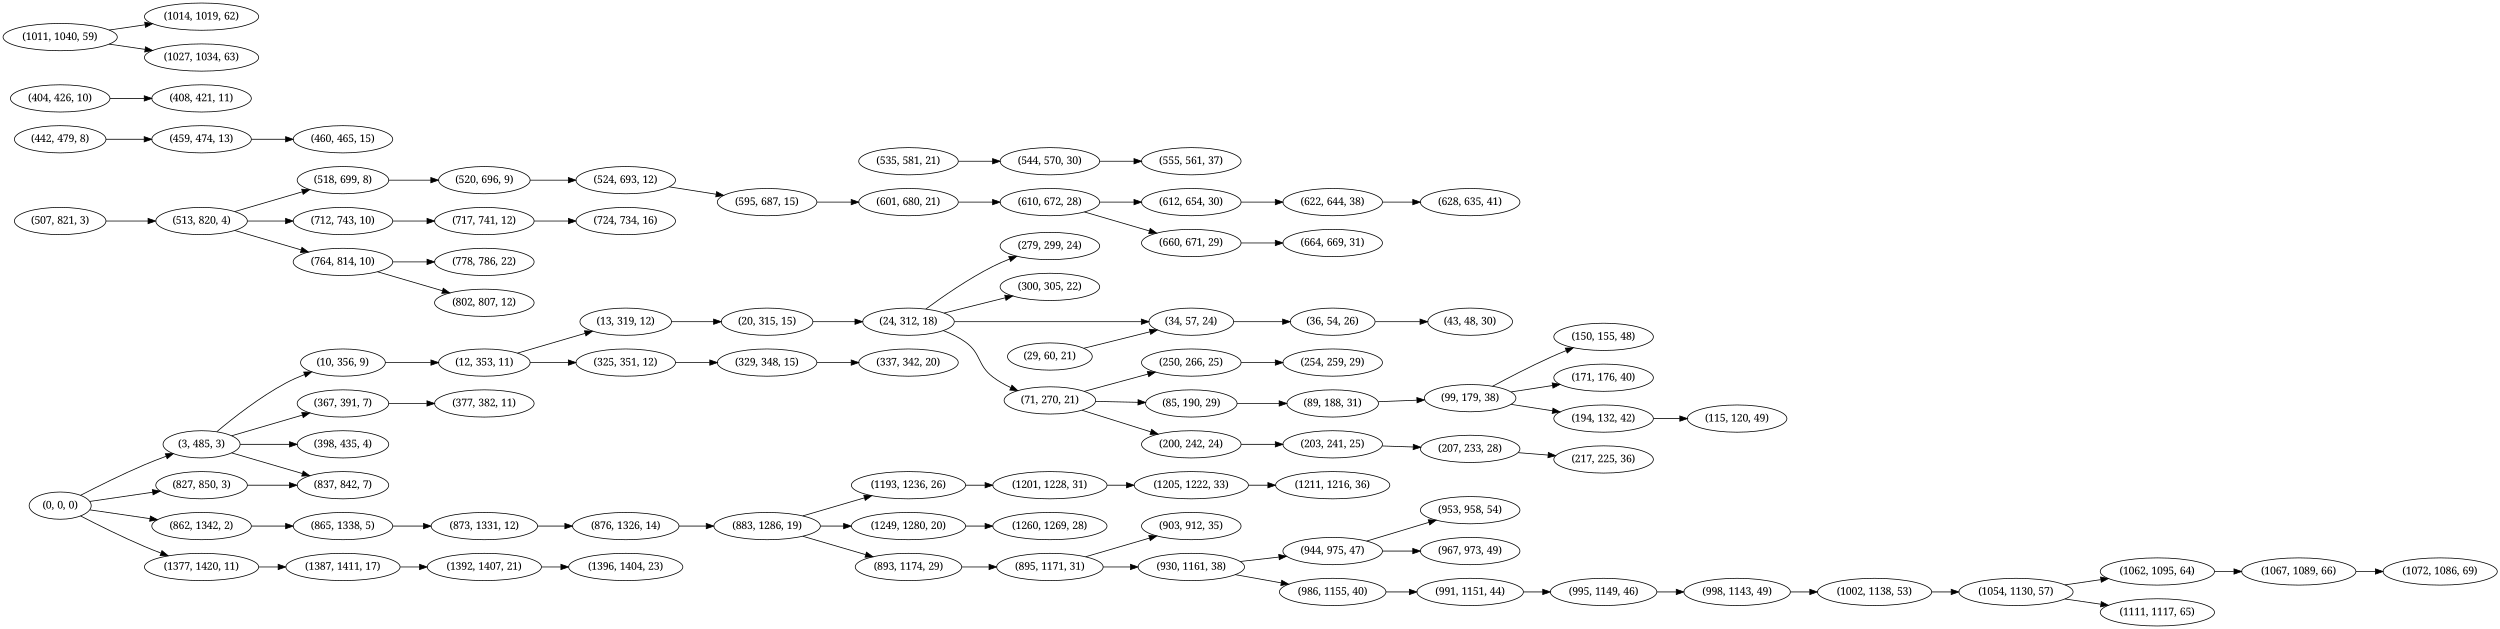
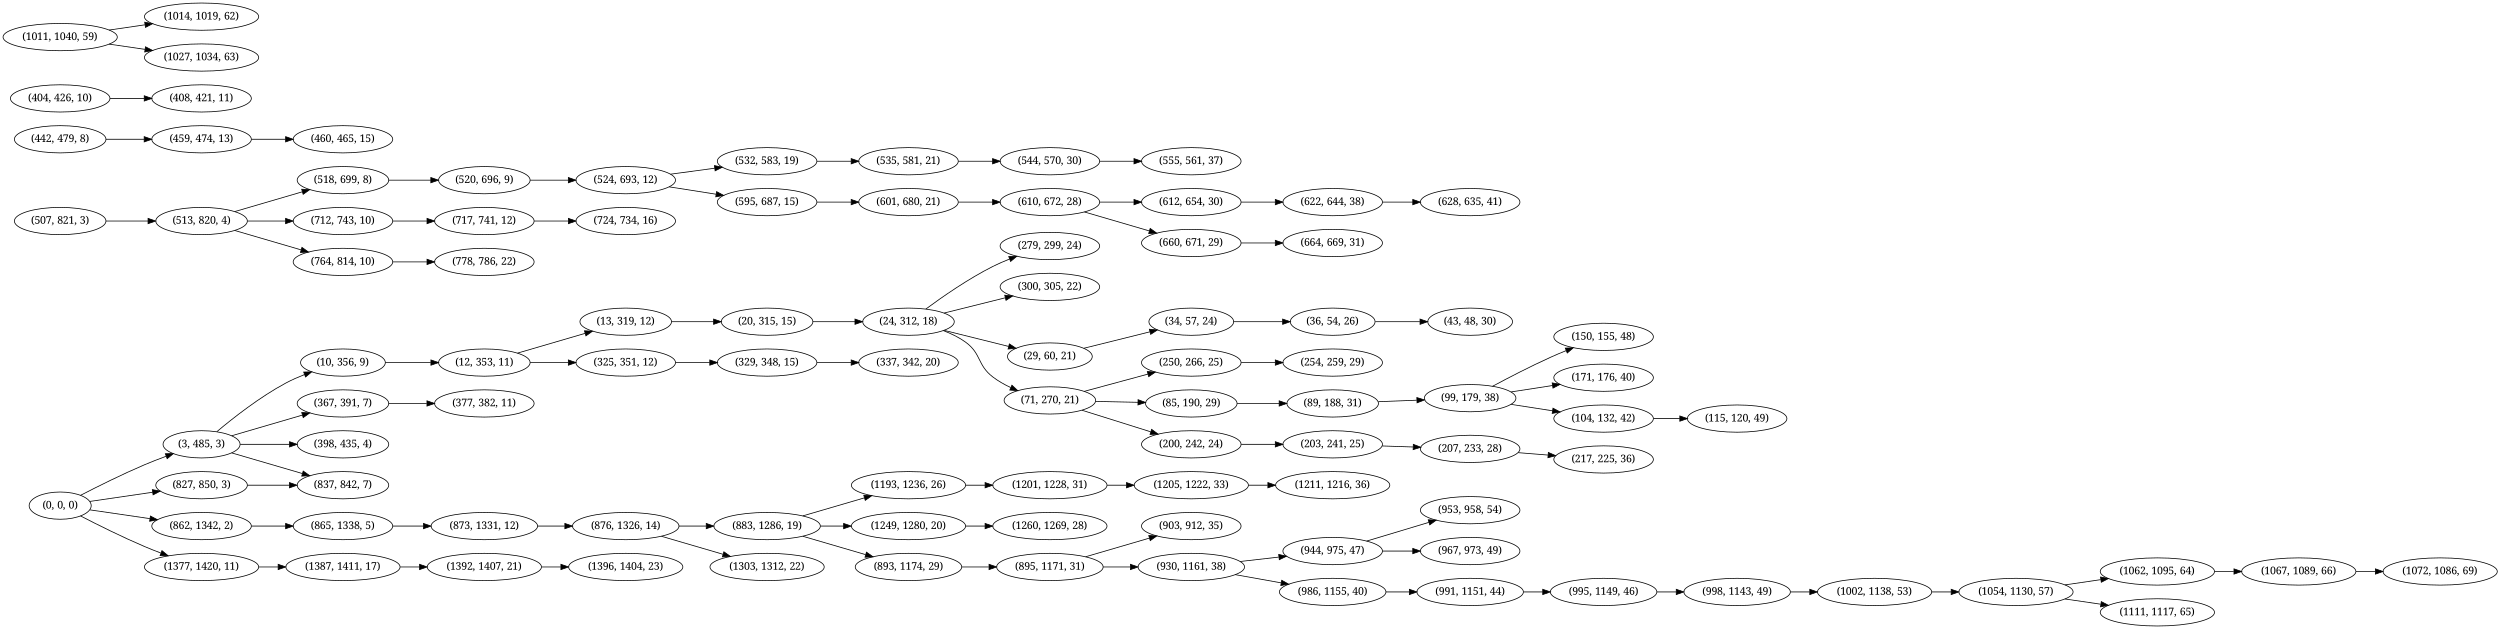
none -> (767, 161)
(484, 303) -> none
(1048, 322) -> (976, 338)
(1604, 419) -> (1604, 419)
none -> (767, 567)
